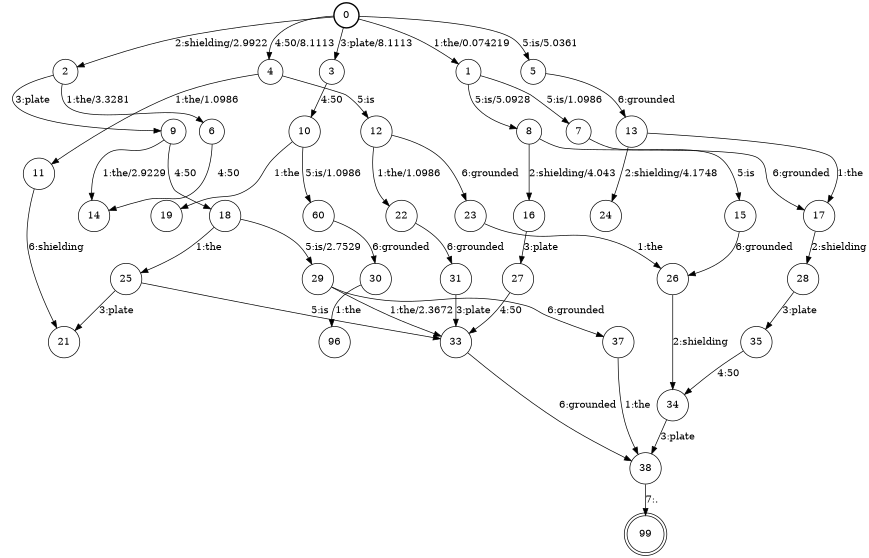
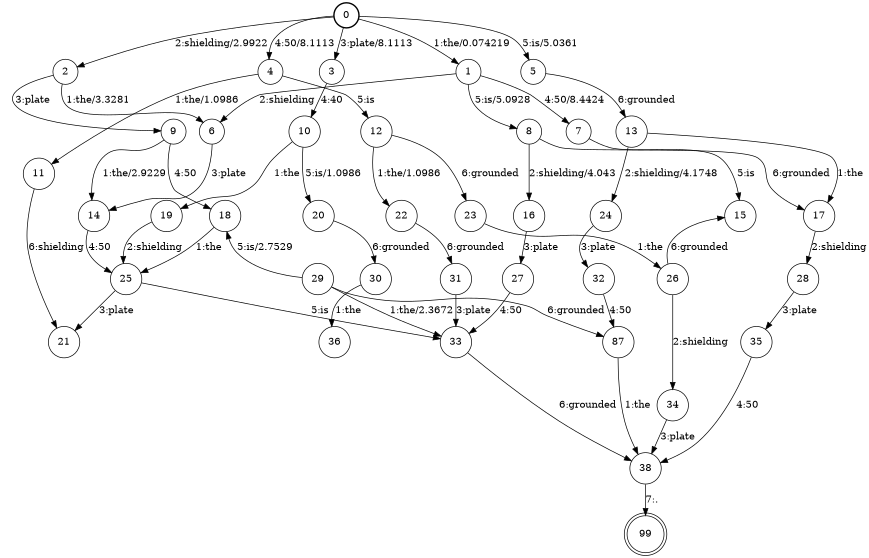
none -> (337, 86)
(332, 100) -> (332, 100)
(574, 100) -> (574, 100)
(229, 174) -> (229, 174)
(319, 216) -> (319, 216)
(279, 232) -> (260, 267)
none -> (132, 235)
none -> (89, 253)
(724, 259) -> (682, 231)
none -> (599, 279)
(335, 342) -> (335, 342)
(618, 342) -> (618, 342)
(716, 369) -> (719, 418)
